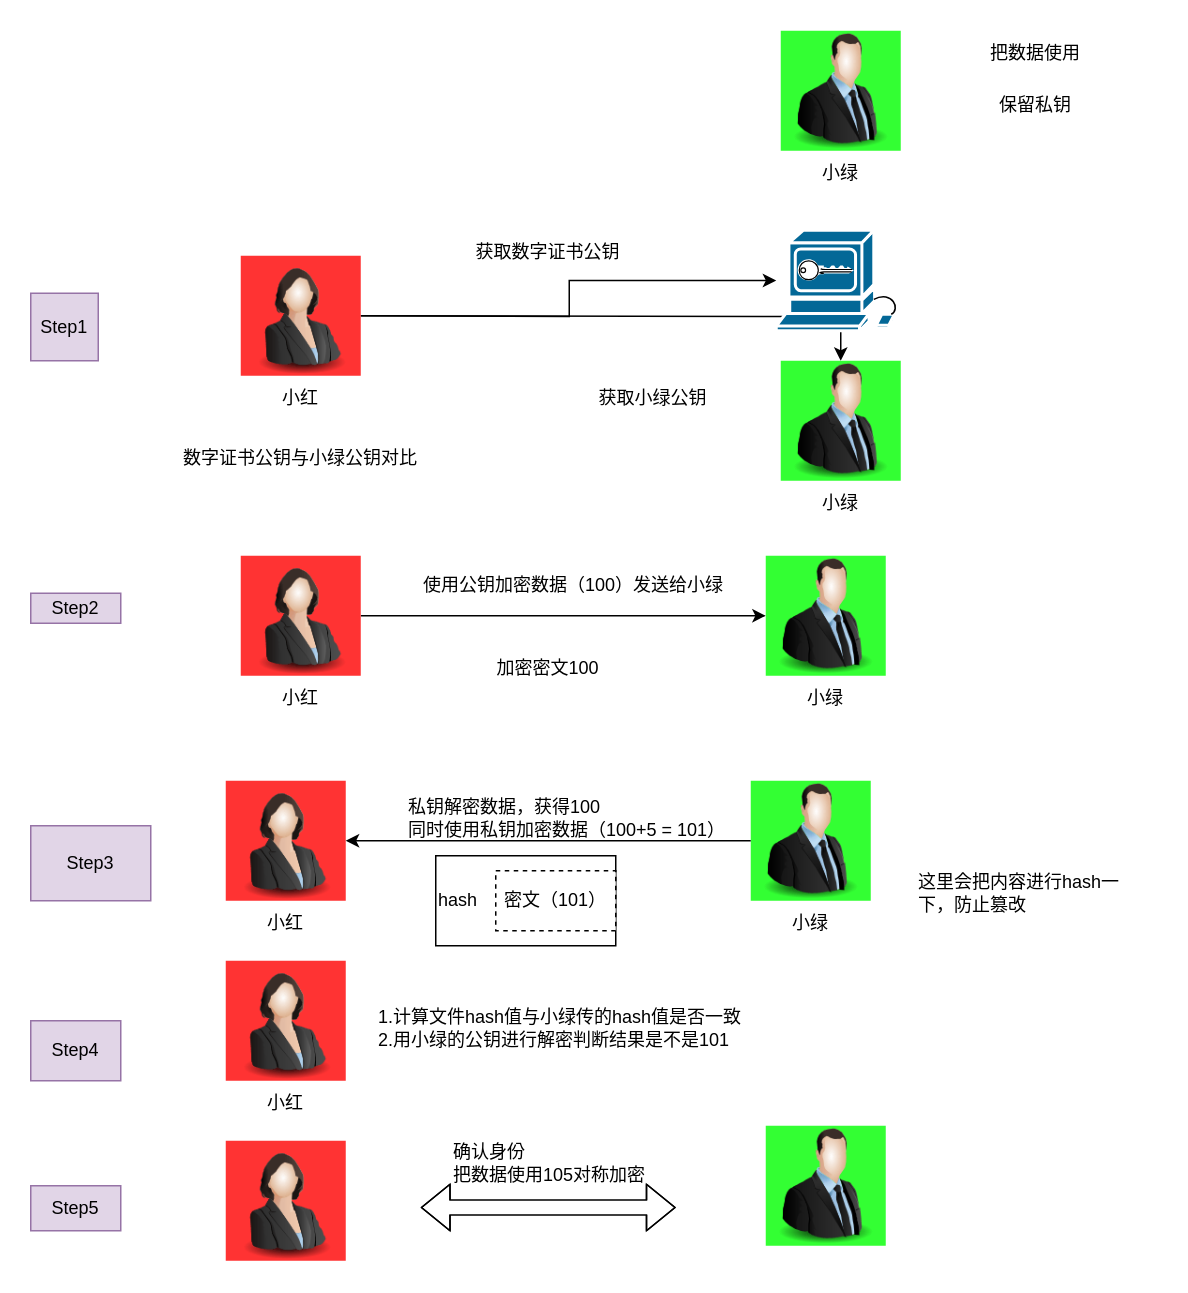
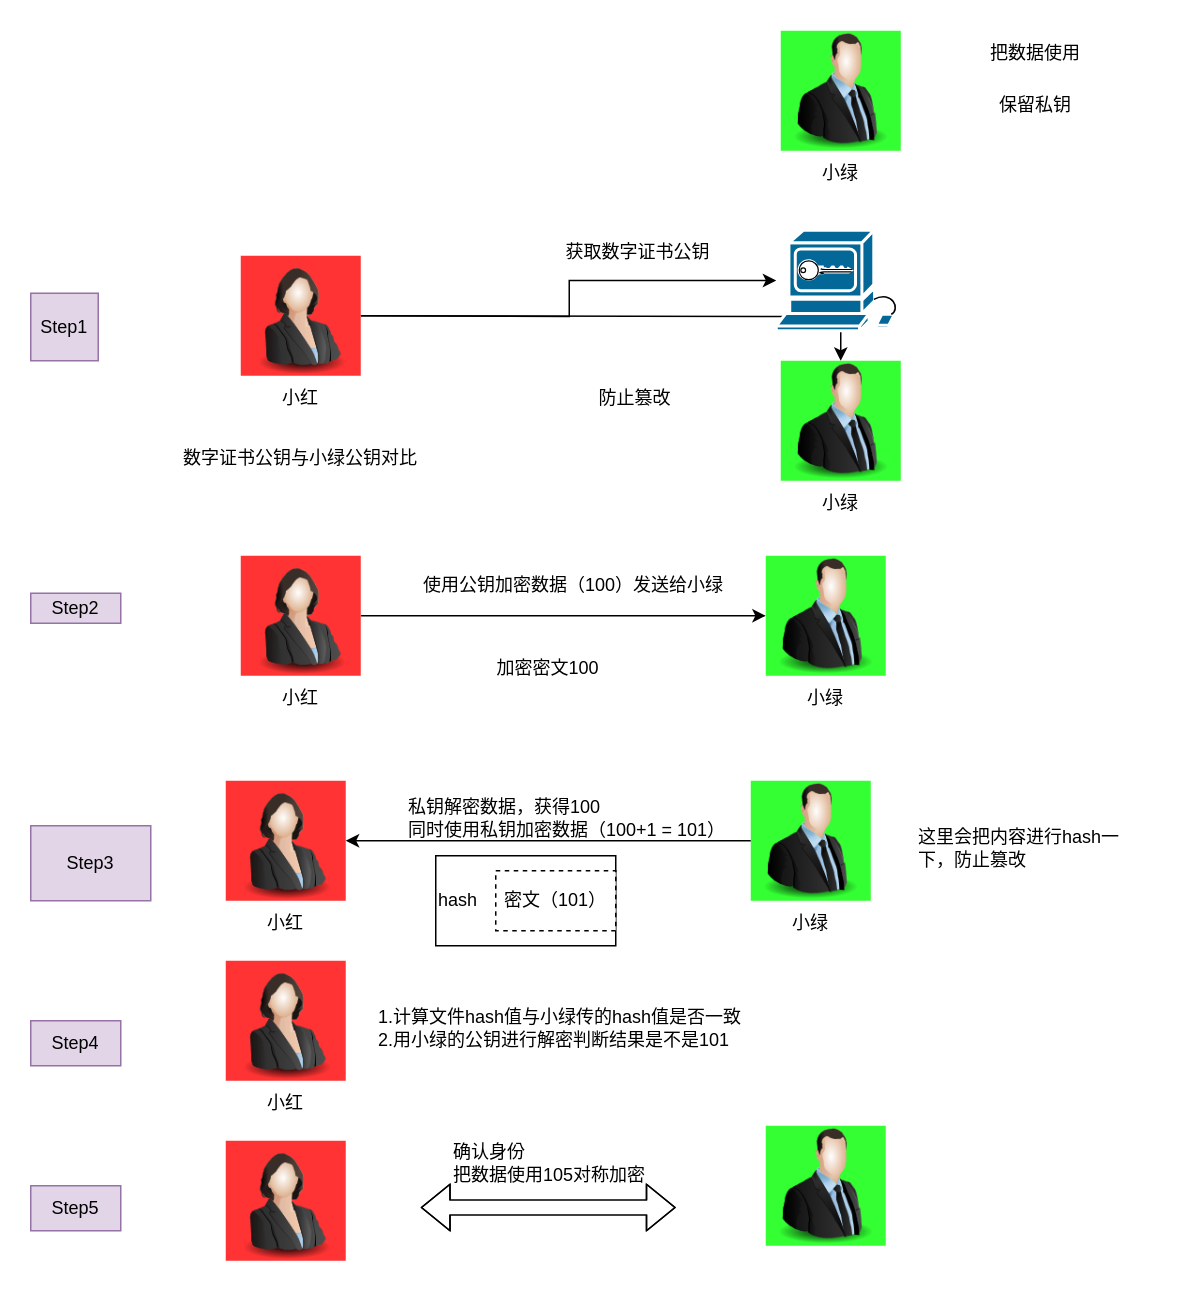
(563, 253) -> (653, 253)
(653, 398) -> (635, 398)
(568, 818) -> (568, 818)
(1036, 893) -> (1036, 848)
(76, 1051) -> (76, 1043)
